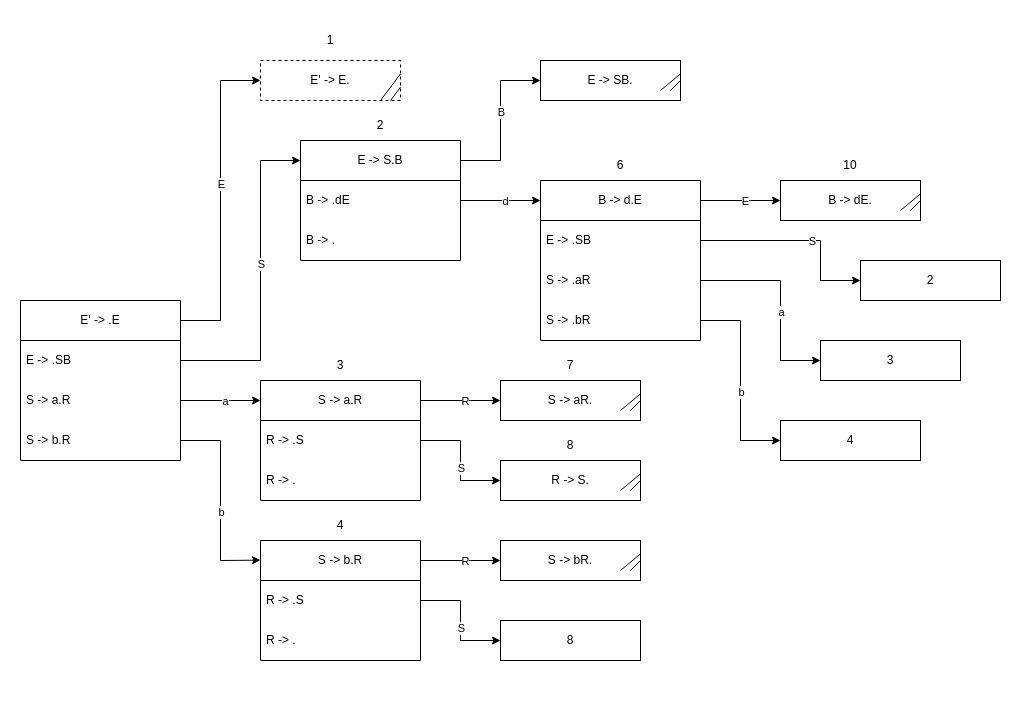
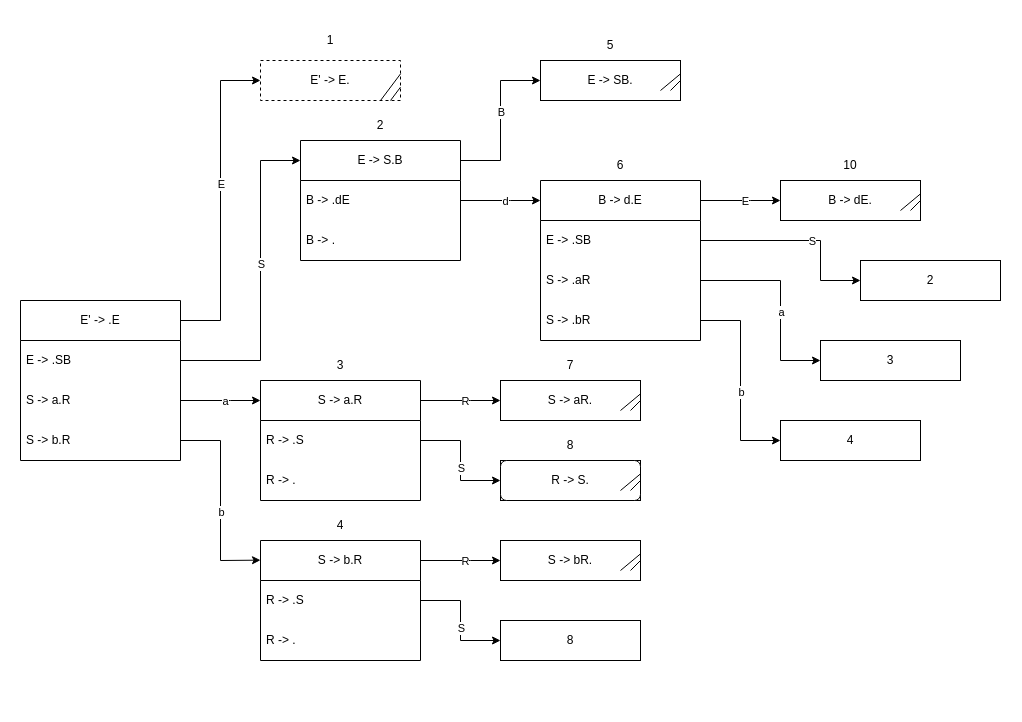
none -> (611, 46)
(571, 481) -> (571, 481)
